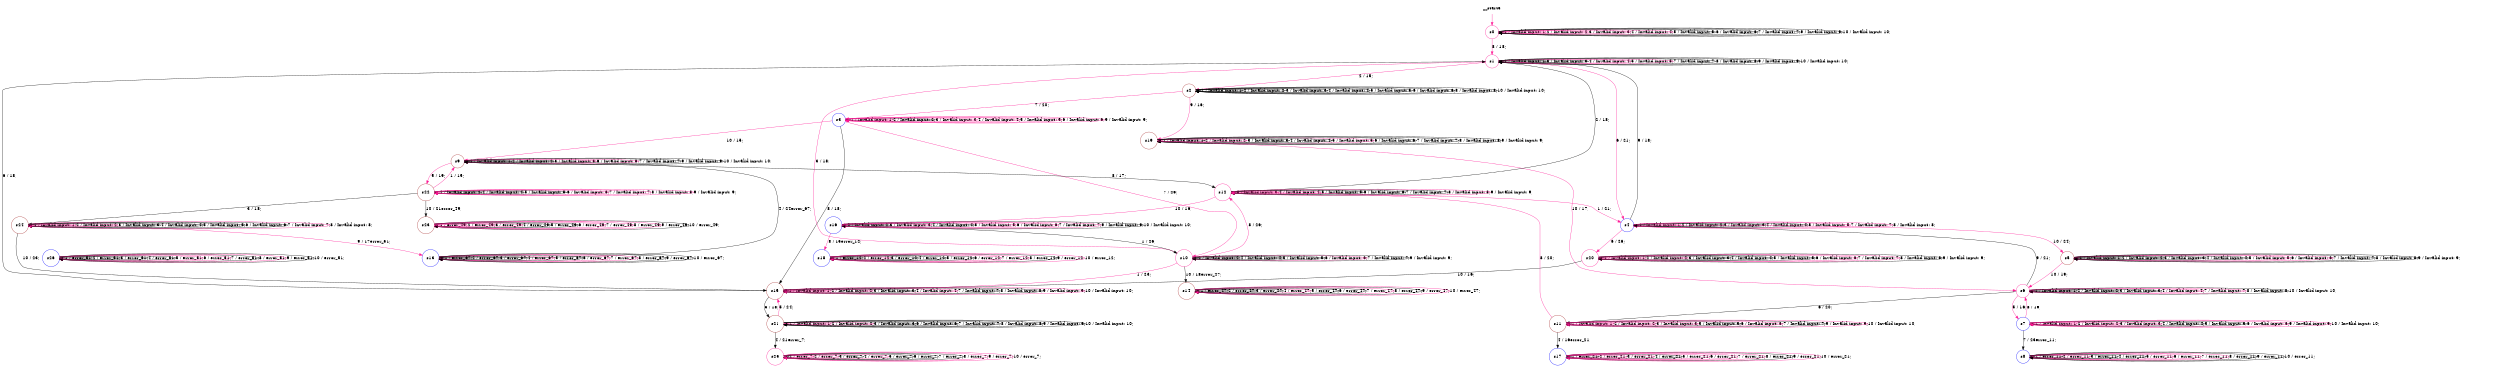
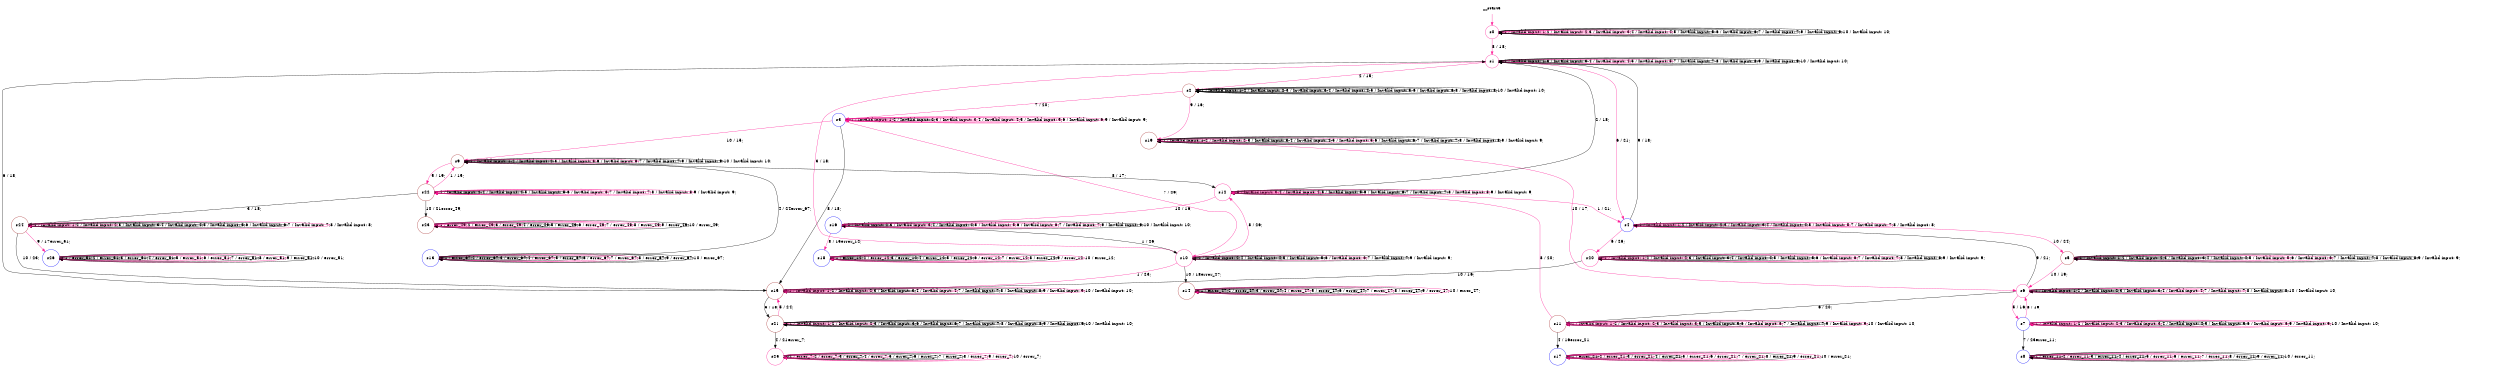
(225, 232) -> (34, 241)
